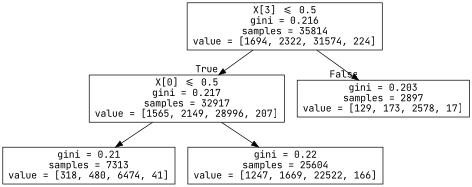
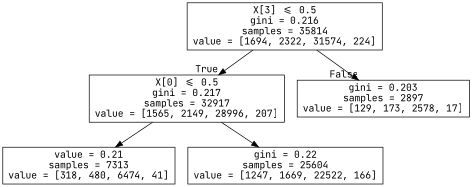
(89, 166) -> (89, 166)
